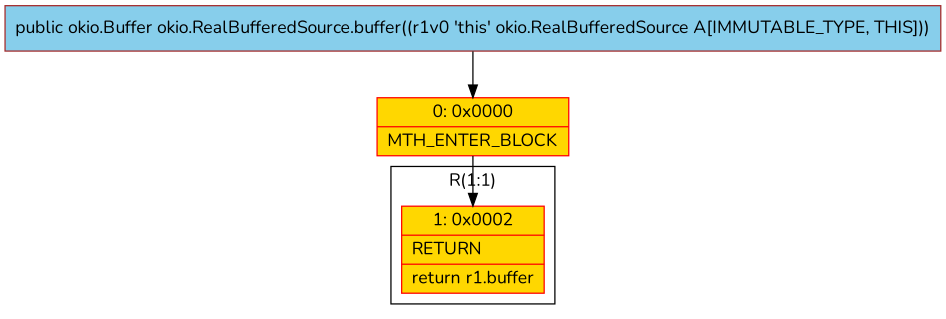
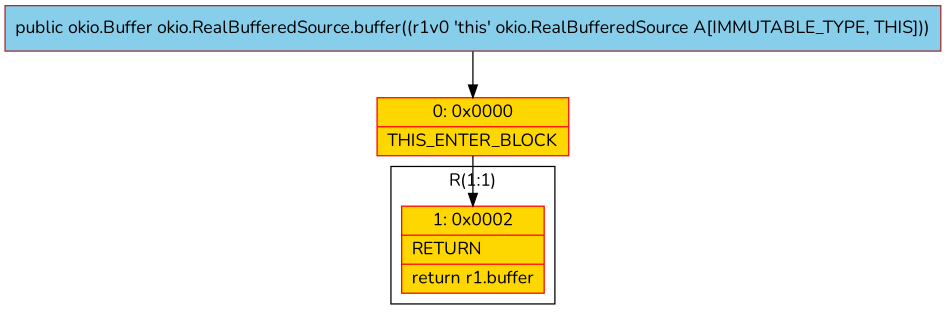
(473, 141) -> (473, 141)
